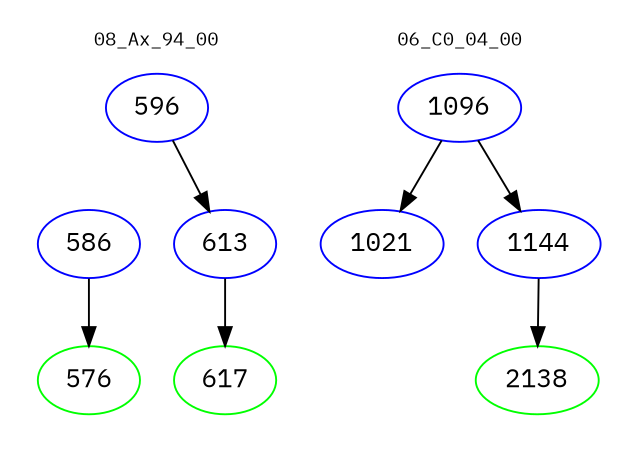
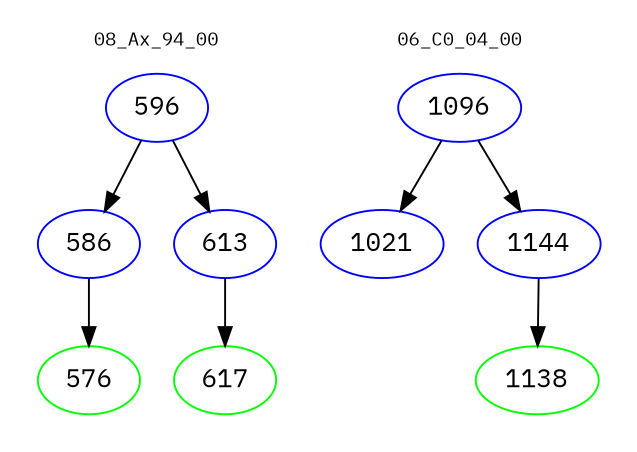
none -> (127, 167)
(537, 380) -> (537, 380)
